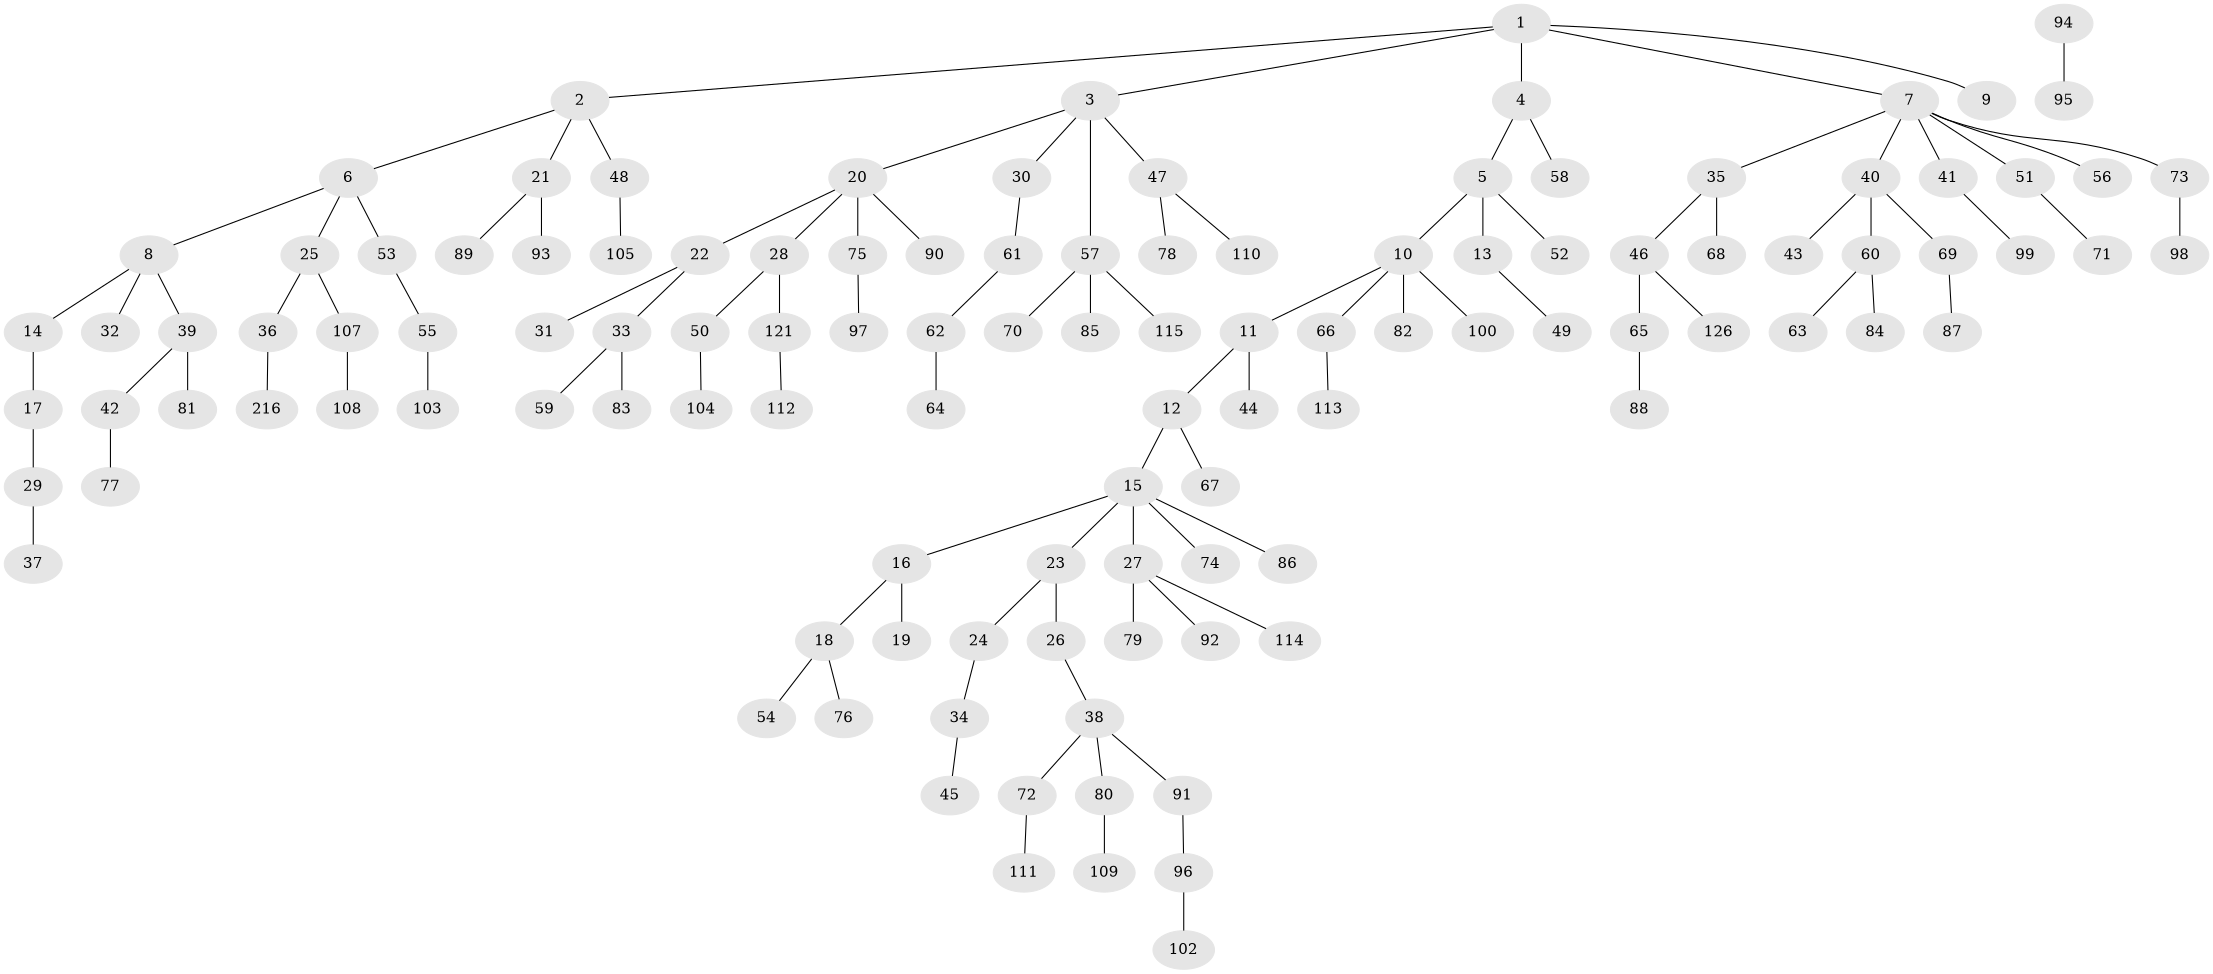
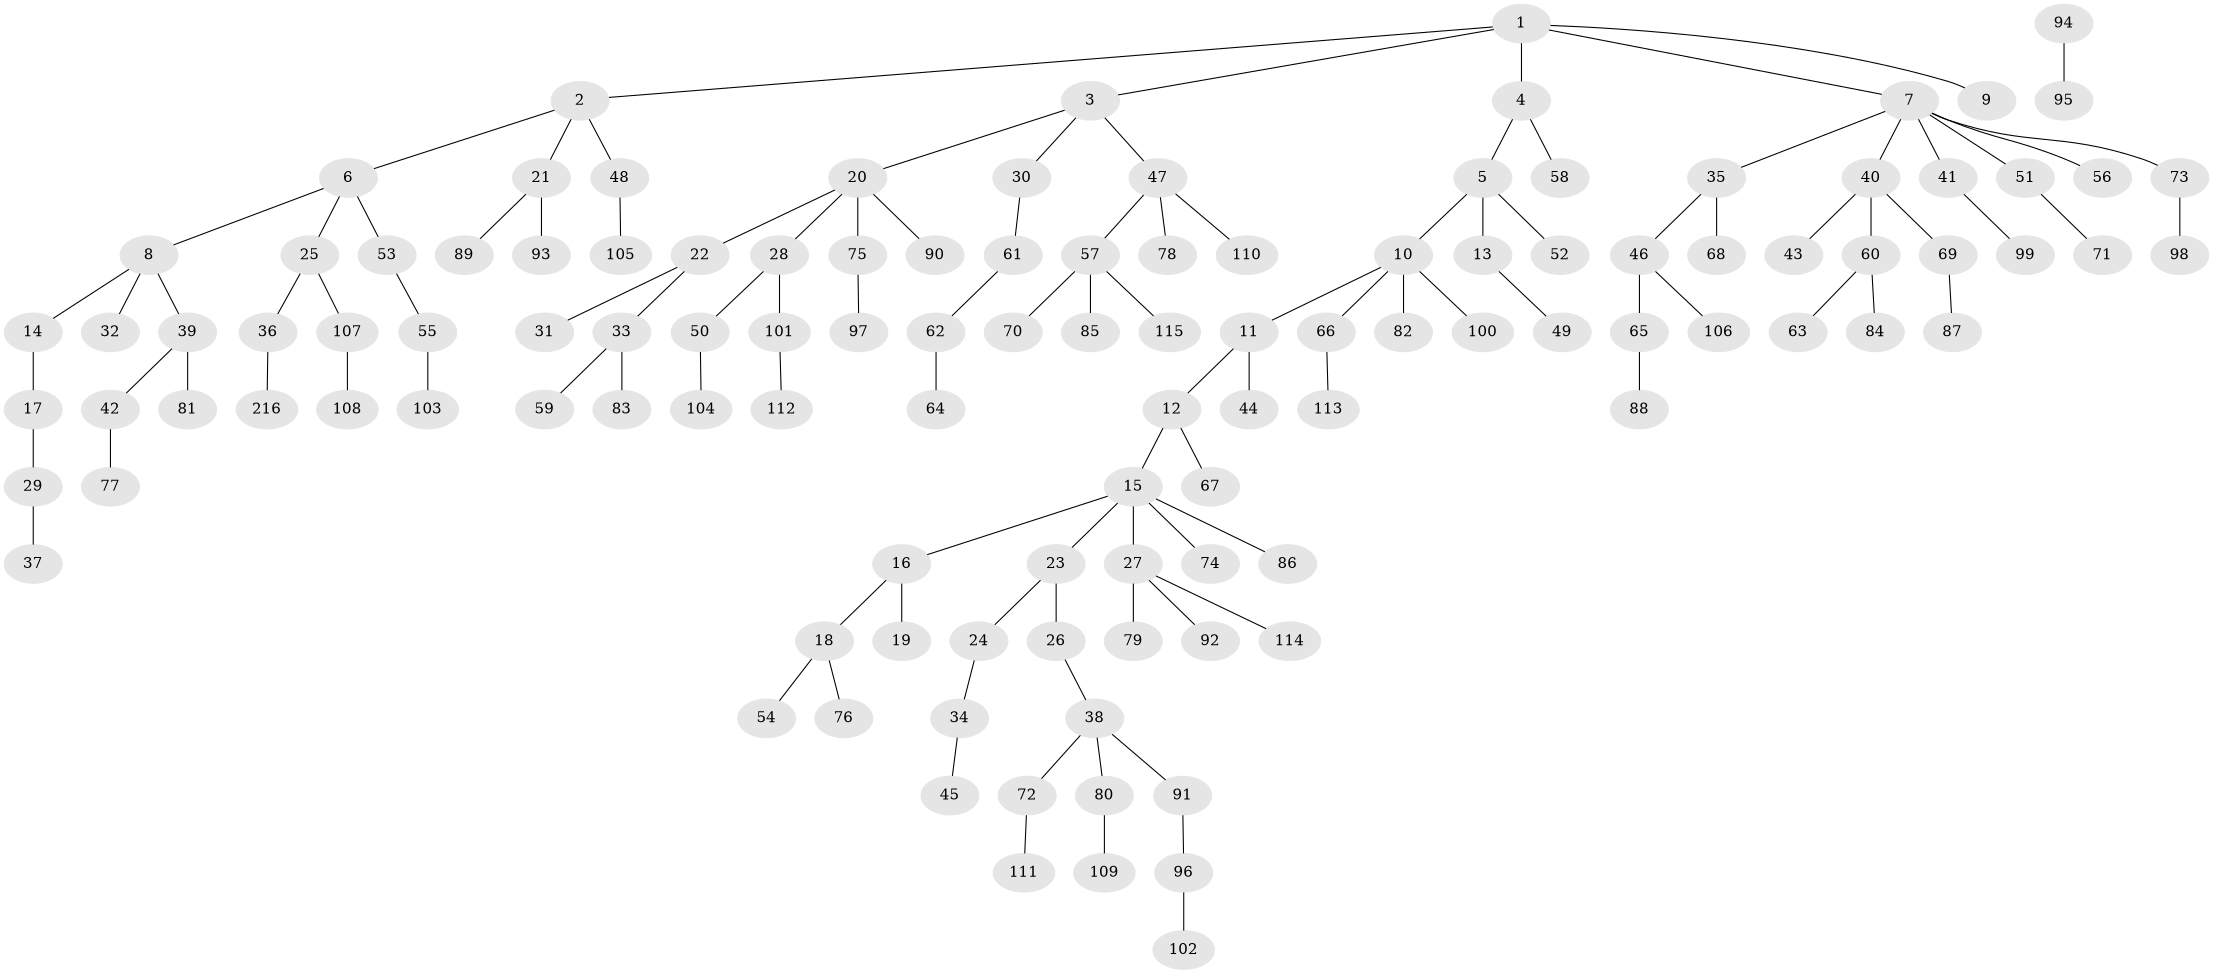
(1090, 178) -> (1124, 217)
(780, 332) -> (780, 332)
(1719, 332) -> (1719, 332)
